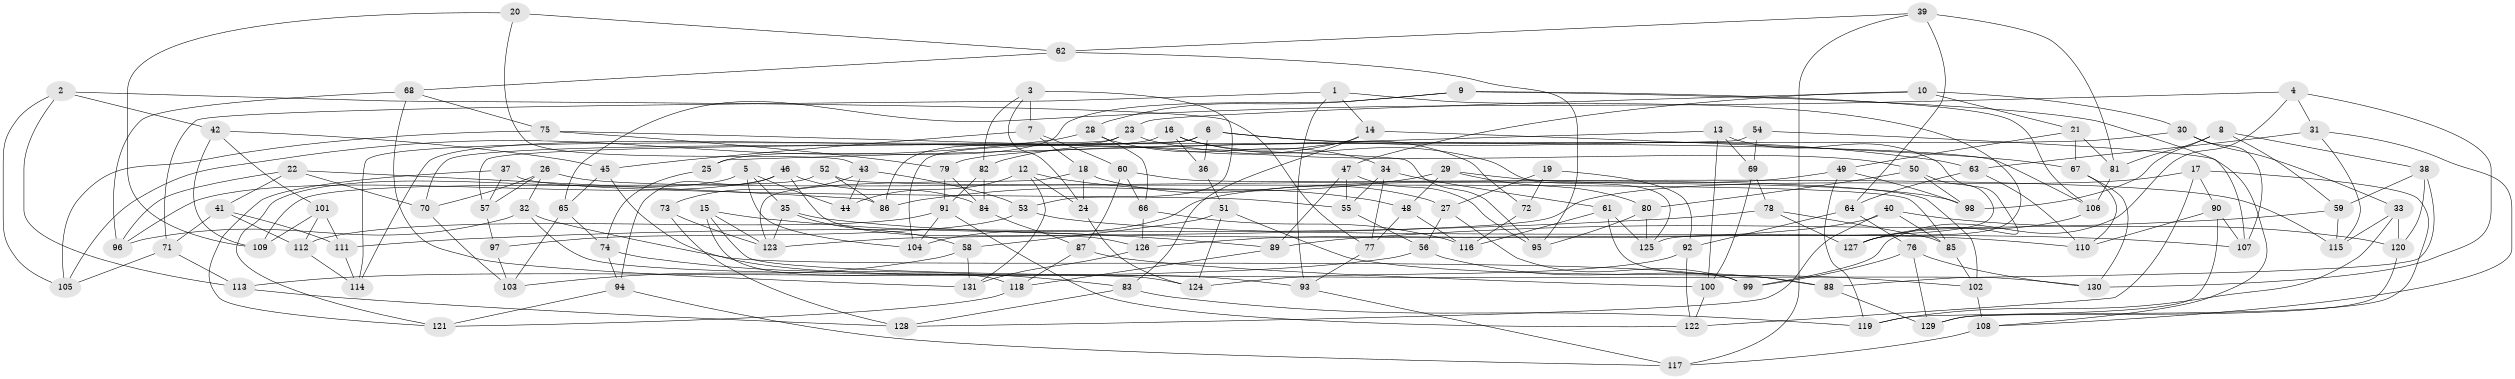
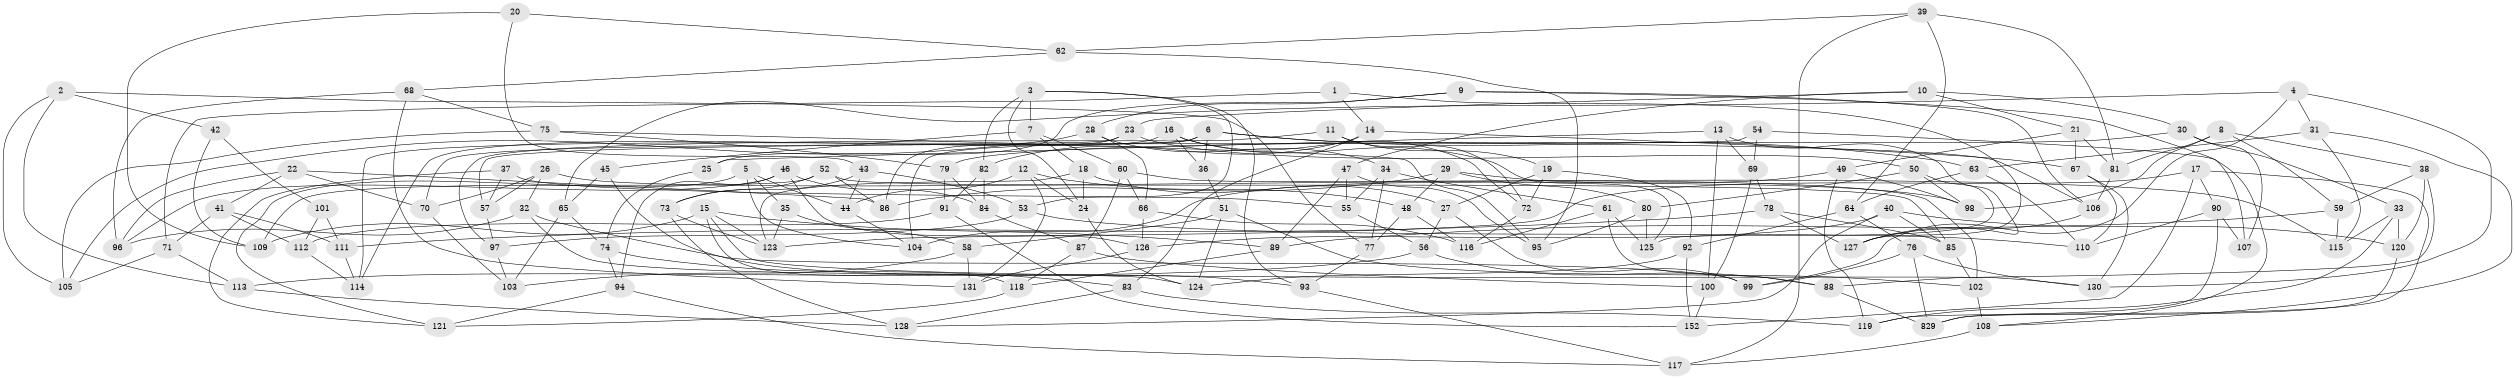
none -> (1331, 130)
(403, 142) -> none
(1299, 176) -> (1235, 119)
none -> (745, 189)
(933, 224) -> (880, 229)
(295, 226) -> (483, 229)
(1513, 237) -> none
(1692, 327) -> (1692, 327)
(1928, 327) -> (1928, 327)
